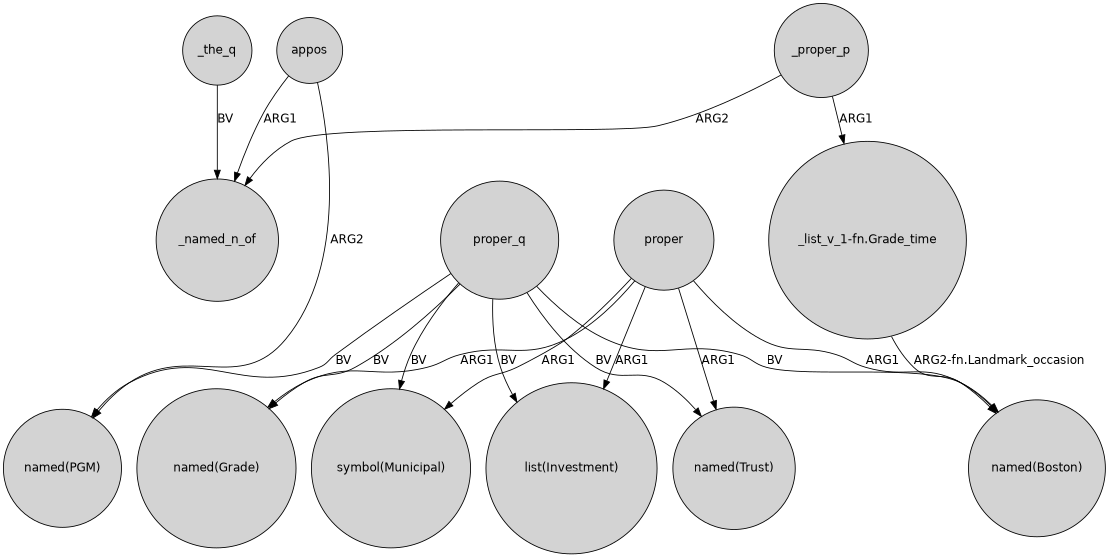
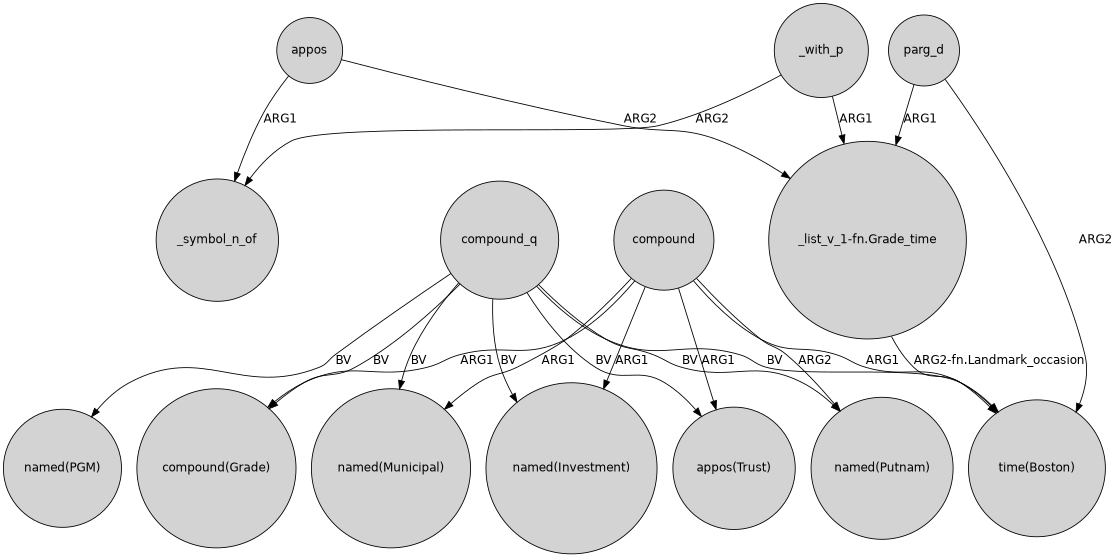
(217, 50) -> none
(821, 50) -> (821, 50)
none -> (924, 50)
(217, 240) -> (217, 240)
(500, 240) -> (500, 240)
(664, 240) -> (664, 240)
(301, 315) -> (564, 113)
(216, 468) -> (216, 468)
(391, 468) -> (391, 468)
(572, 468) -> (572, 468)
(734, 468) -> (734, 468)
none -> (882, 468)
(1037, 468) -> (1037, 468)
